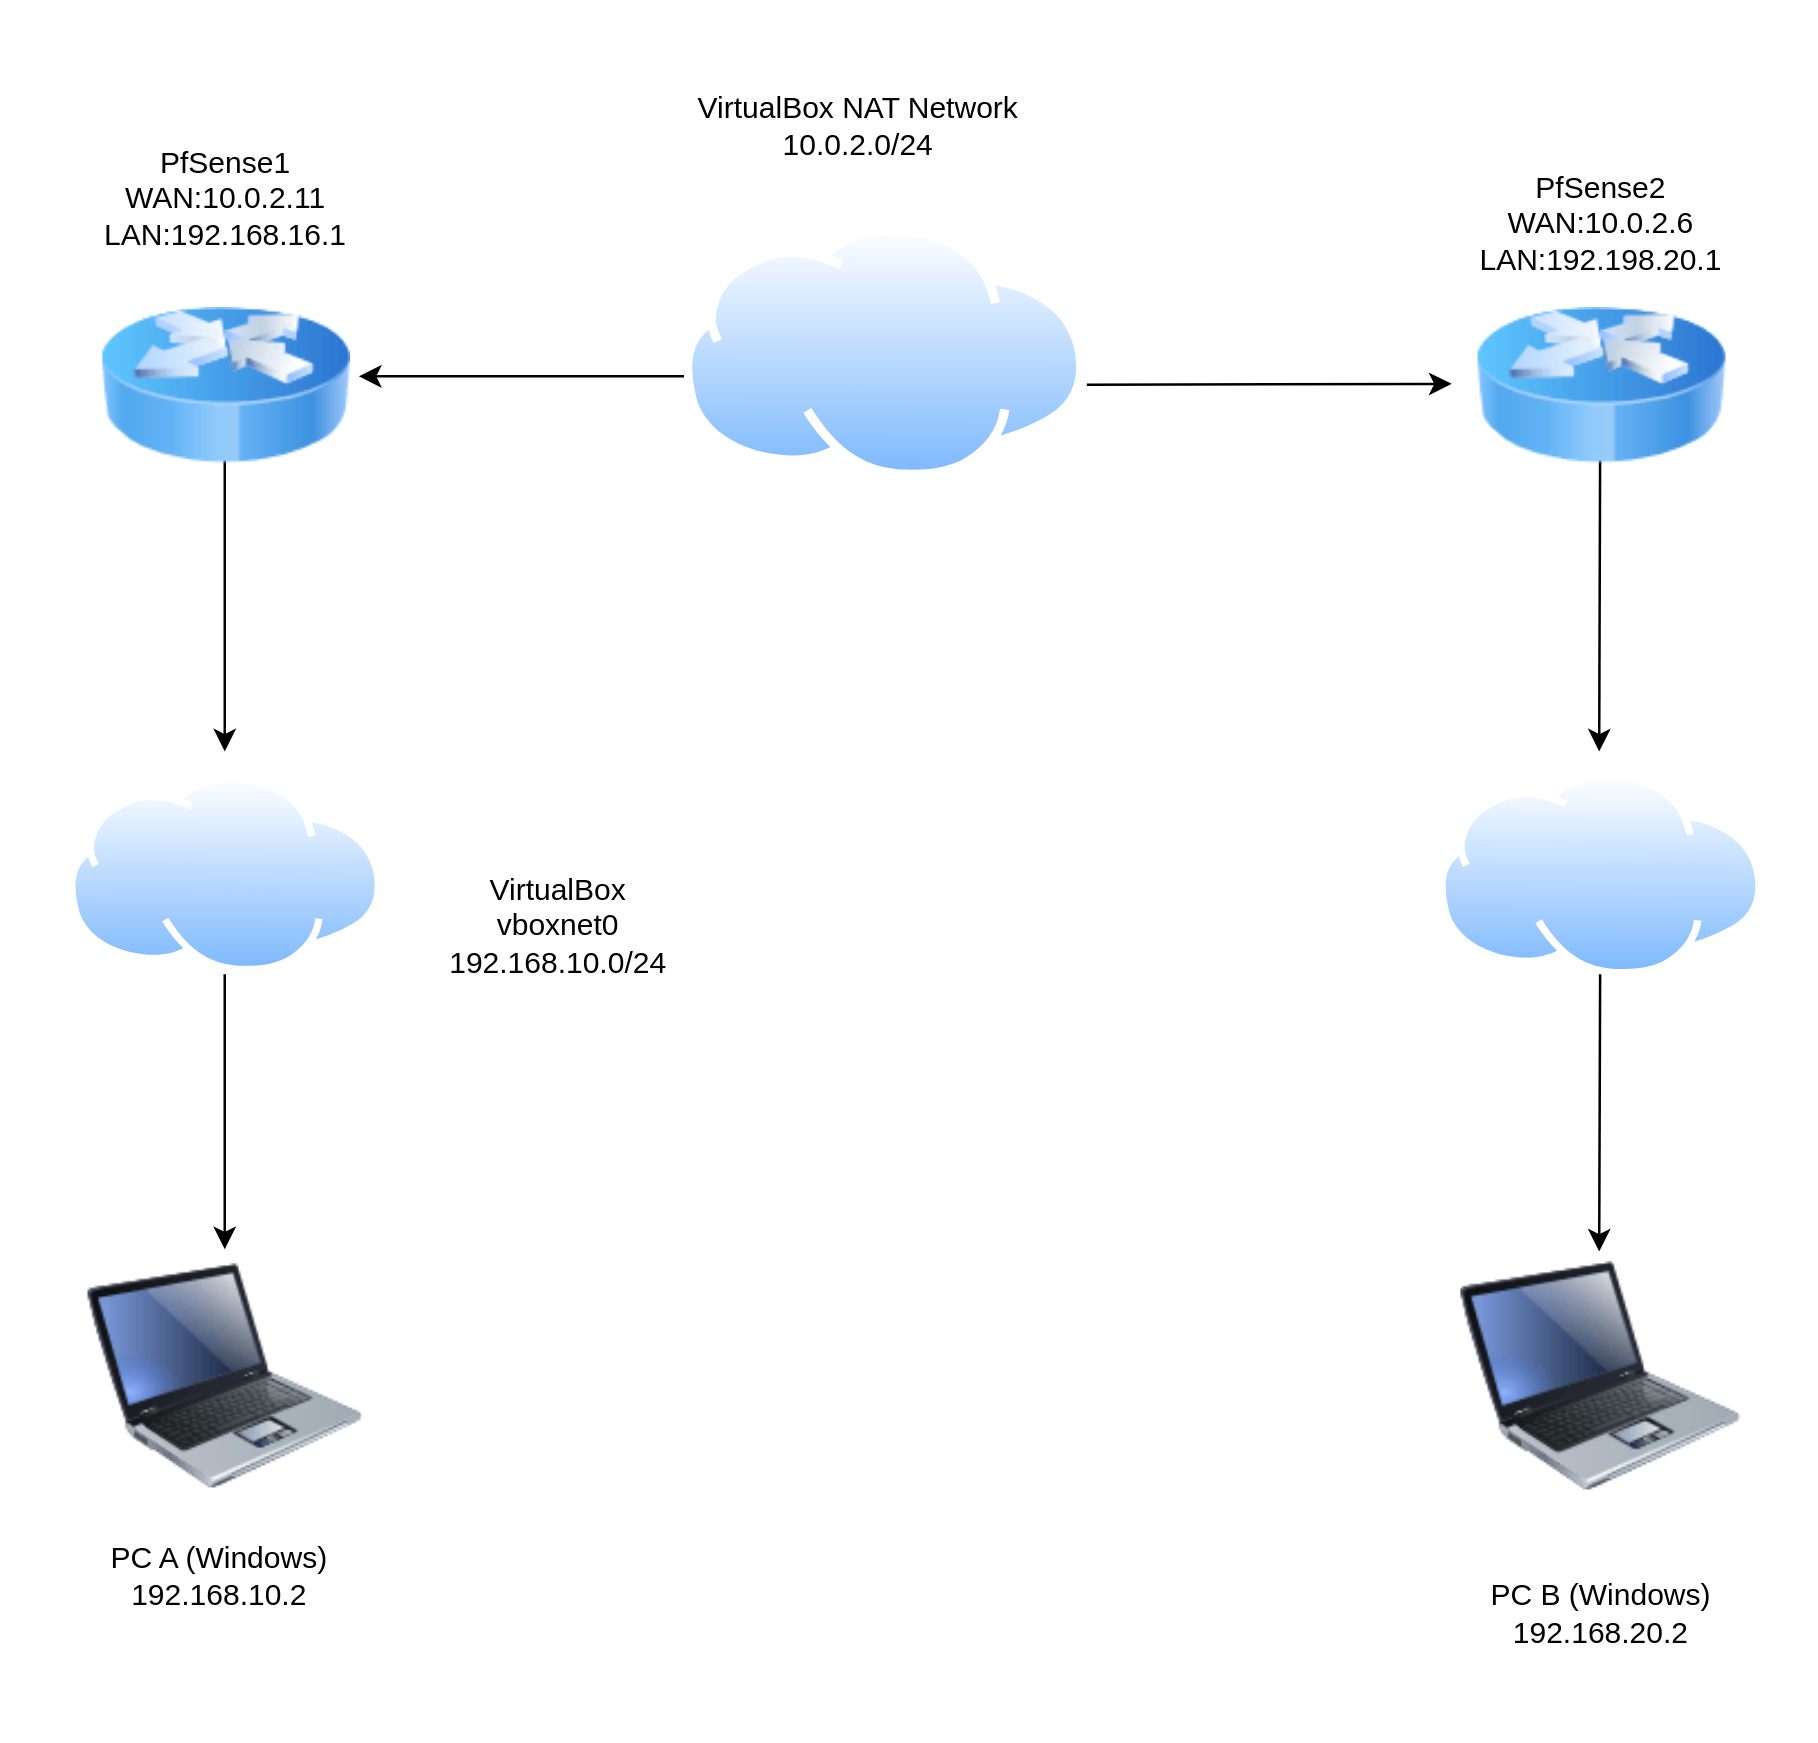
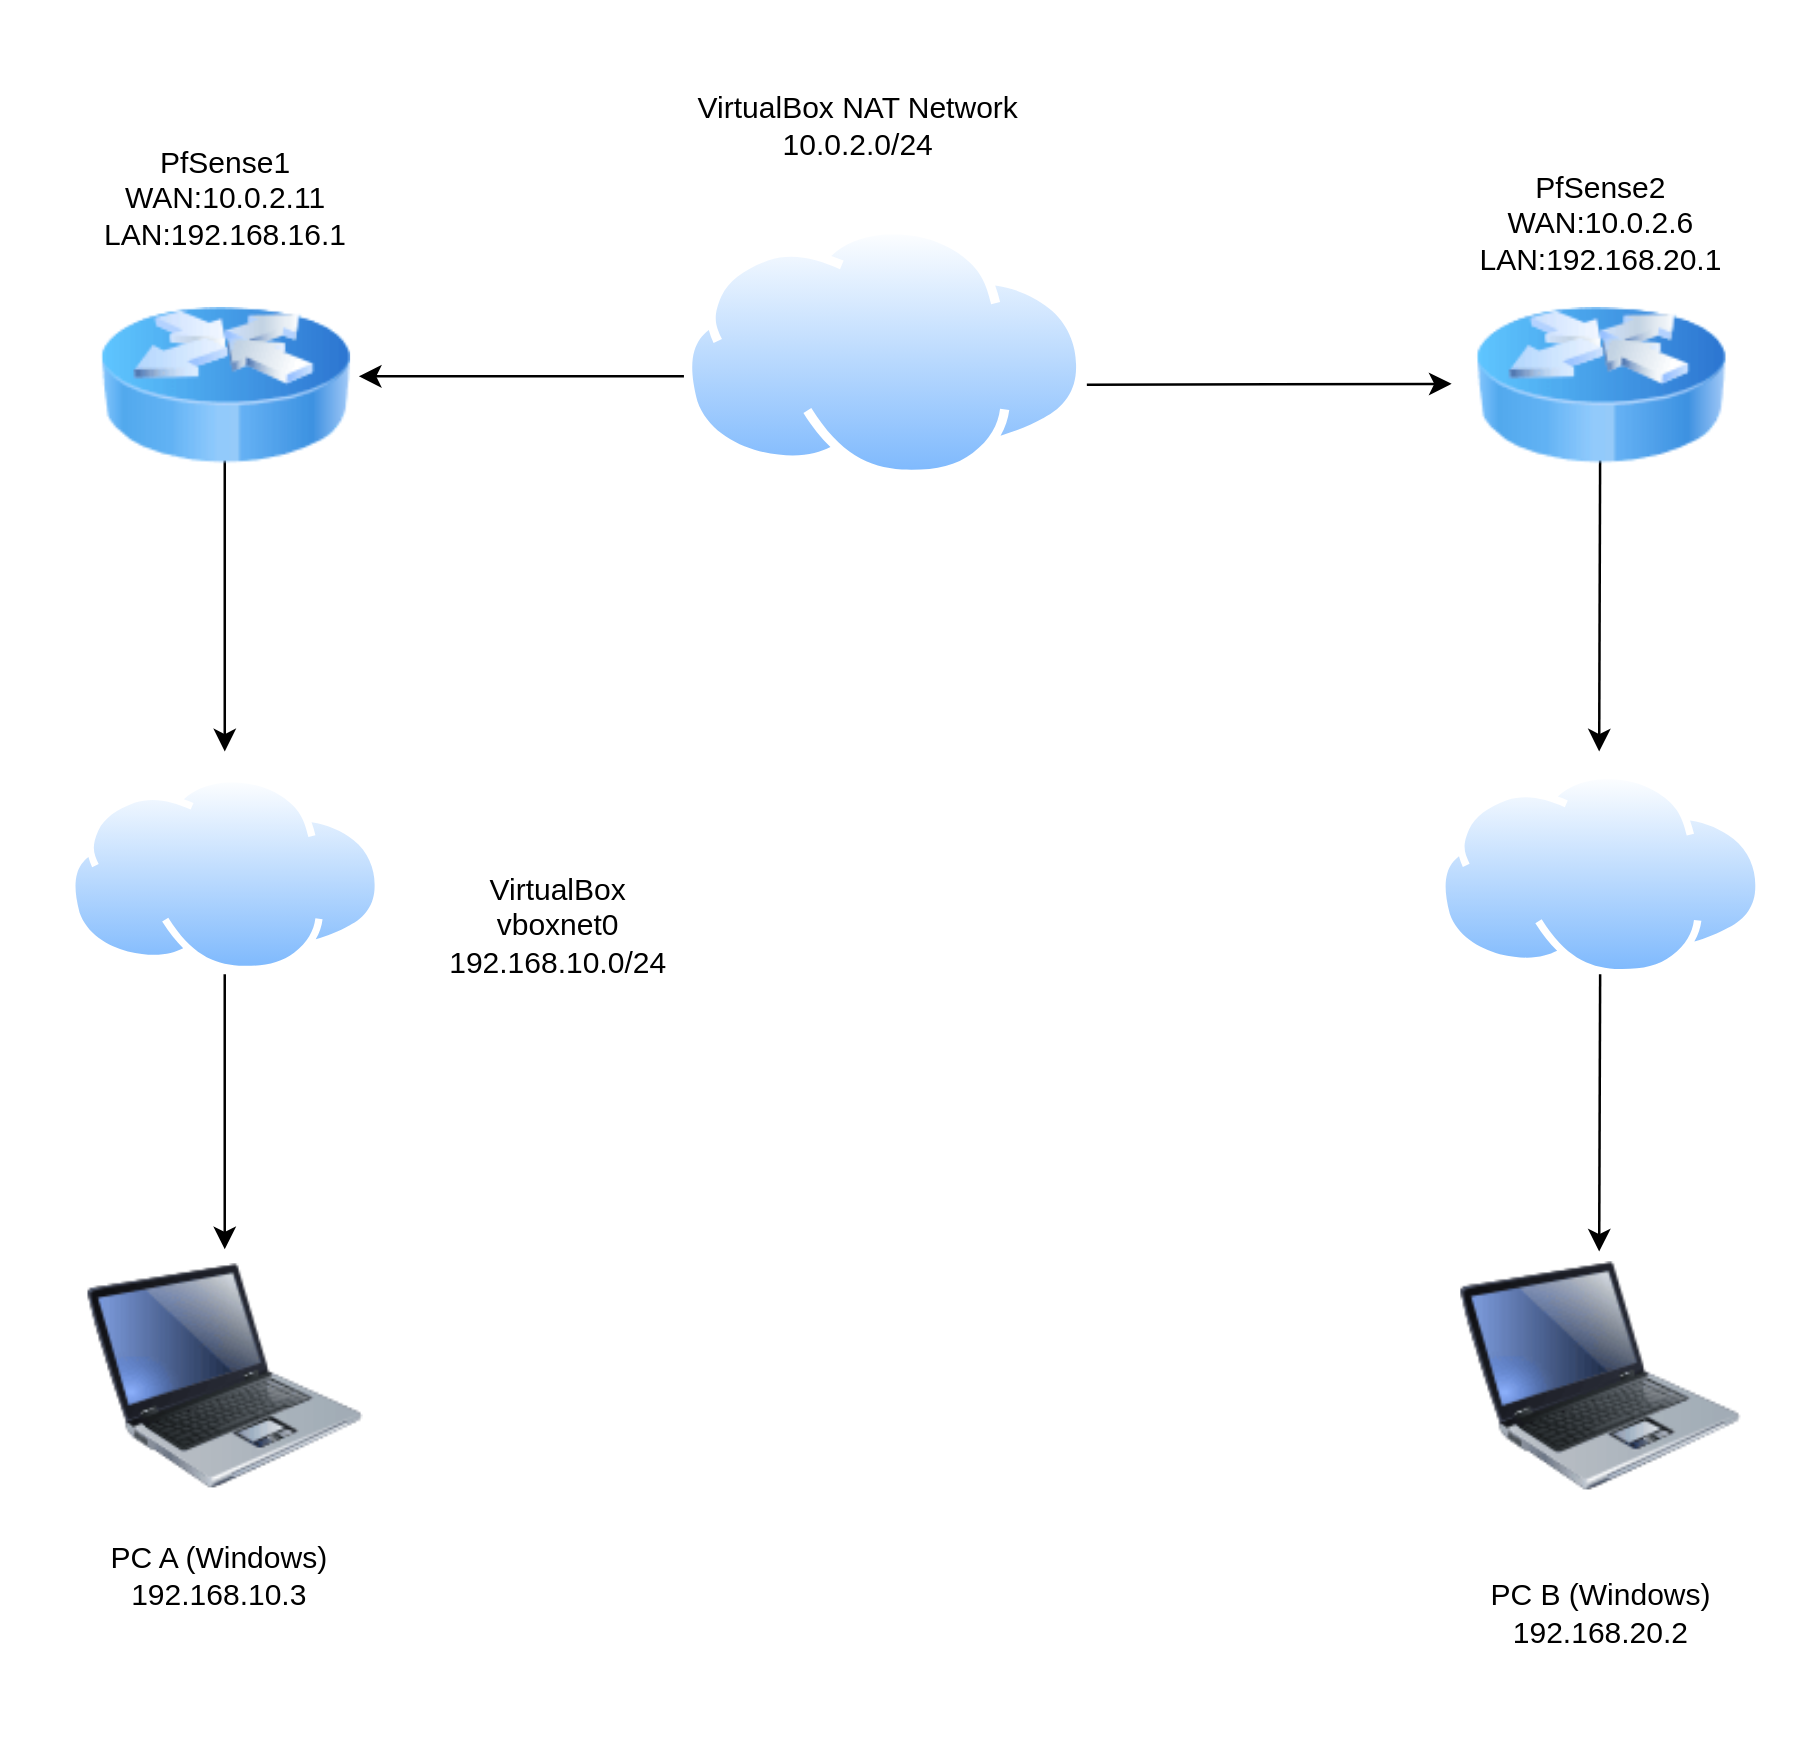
(1601, 224) -> (1601, 224)
(220, 1576) -> (220, 1576)
